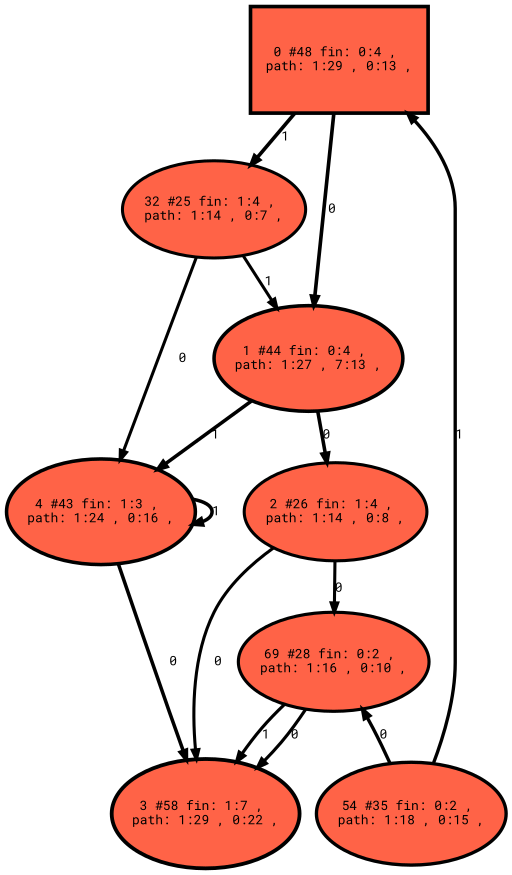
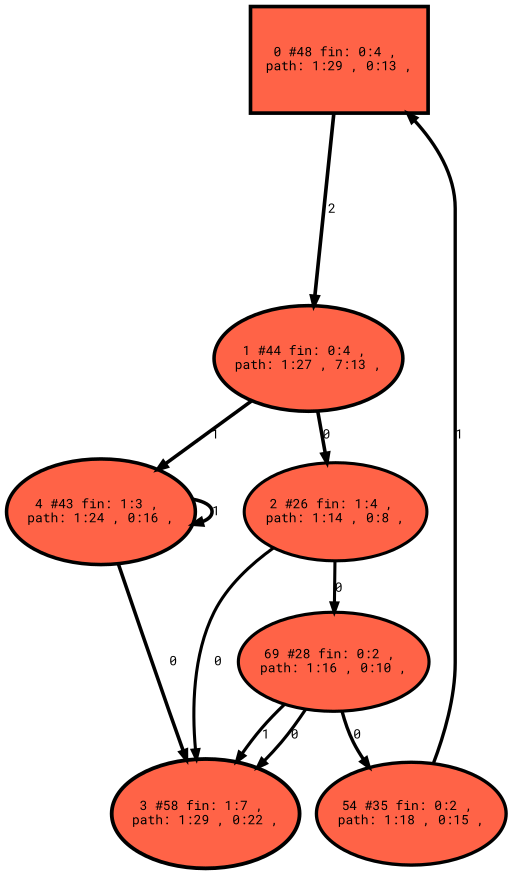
(214, 209) -> none
(336, 209) -> (336, 209)
(379, 740) -> (351, 737)
